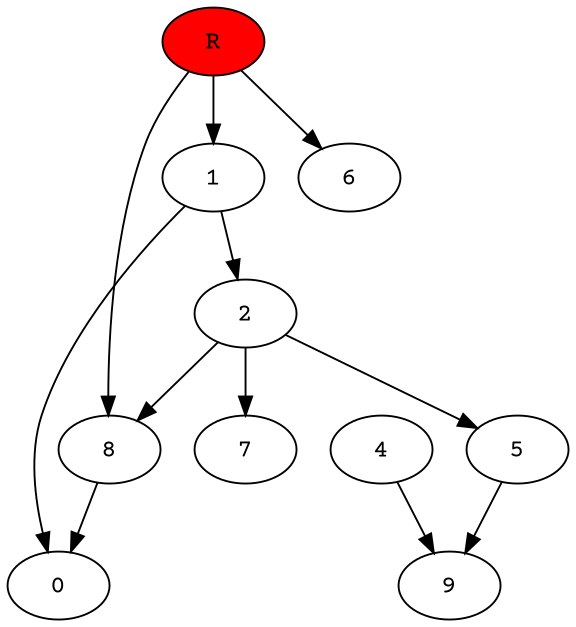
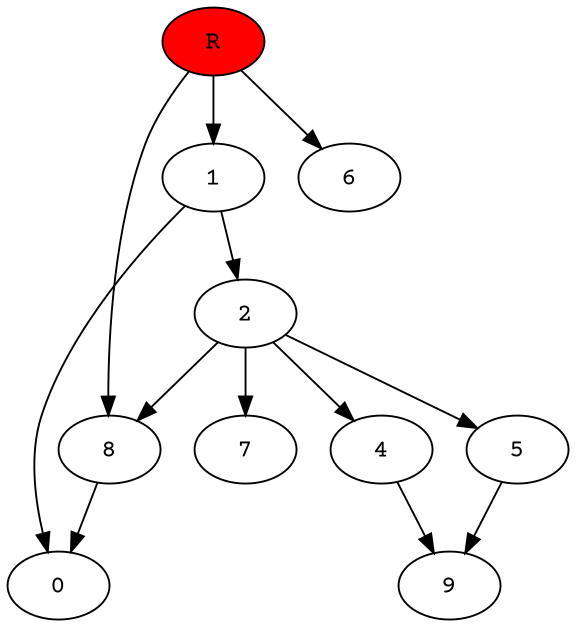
none -> (307, 375)
